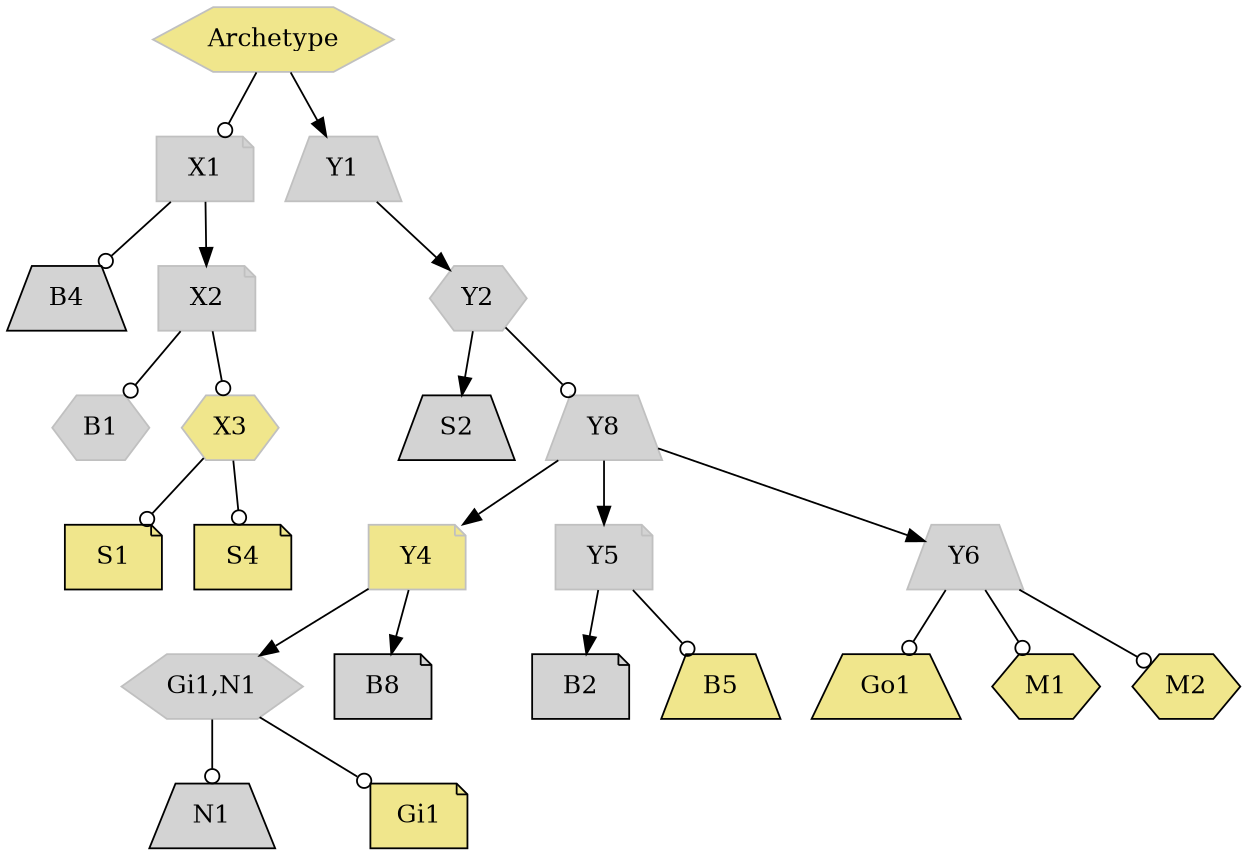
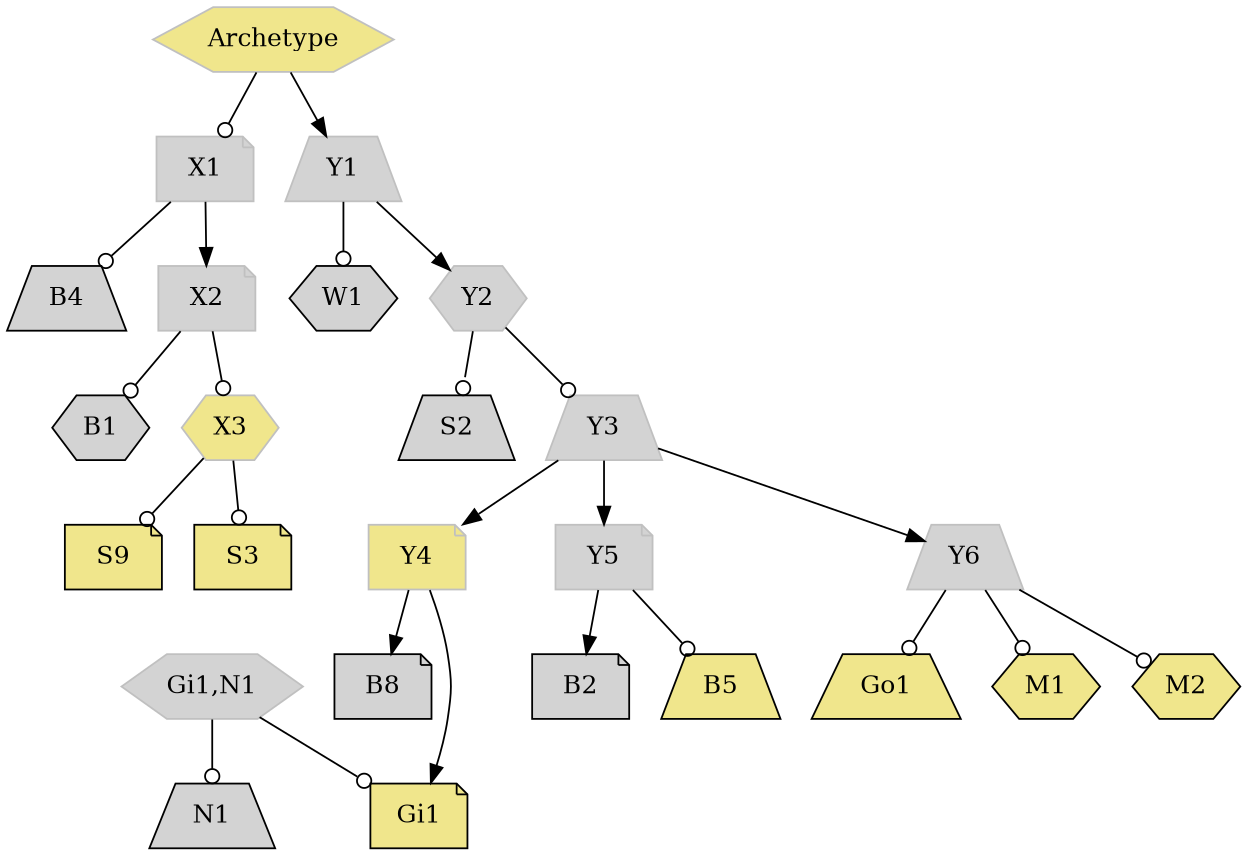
none -> (343, 298)
(469, 354) -> (469, 354)
(101, 428) -> (101, 428)
(604, 428) -> (604, 428)
(113, 557) -> (113, 557)
(243, 557) -> (243, 557)
(322, 617) -> (451, 677)
